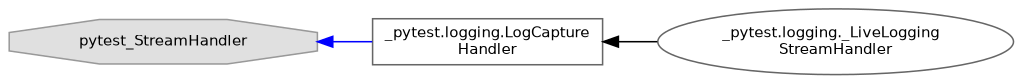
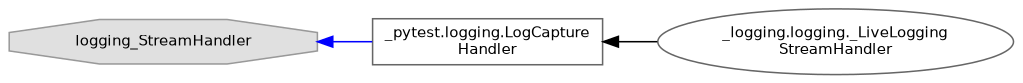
(163, 42) -> (163, 42)
(836, 42) -> (836, 42)
